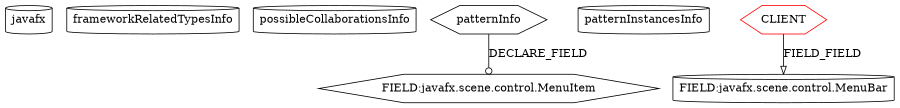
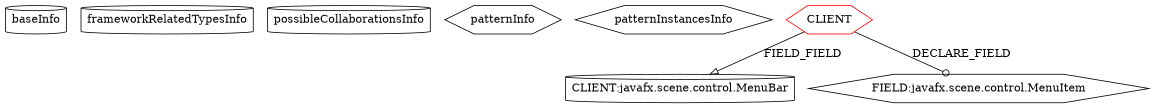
(29, 20) -> (36, 20)
(644, 20) -> (674, 20)
(489, 51) -> (899, 52)
(784, 89) -> (680, 89)
